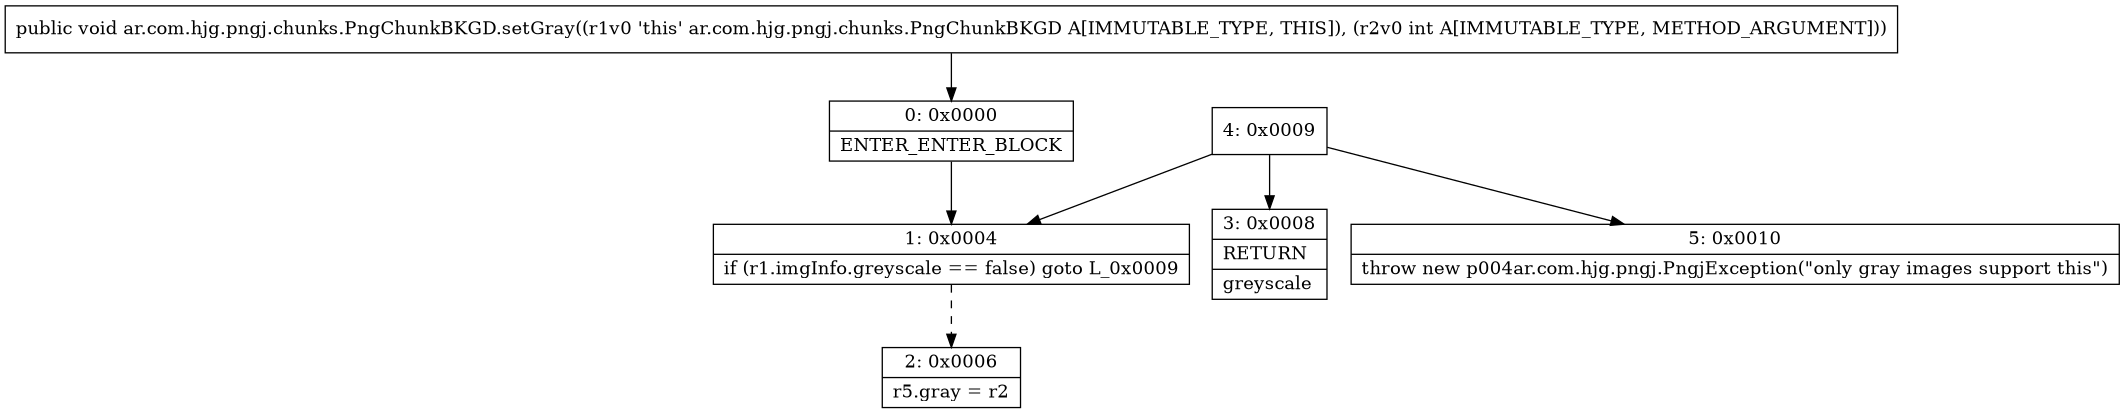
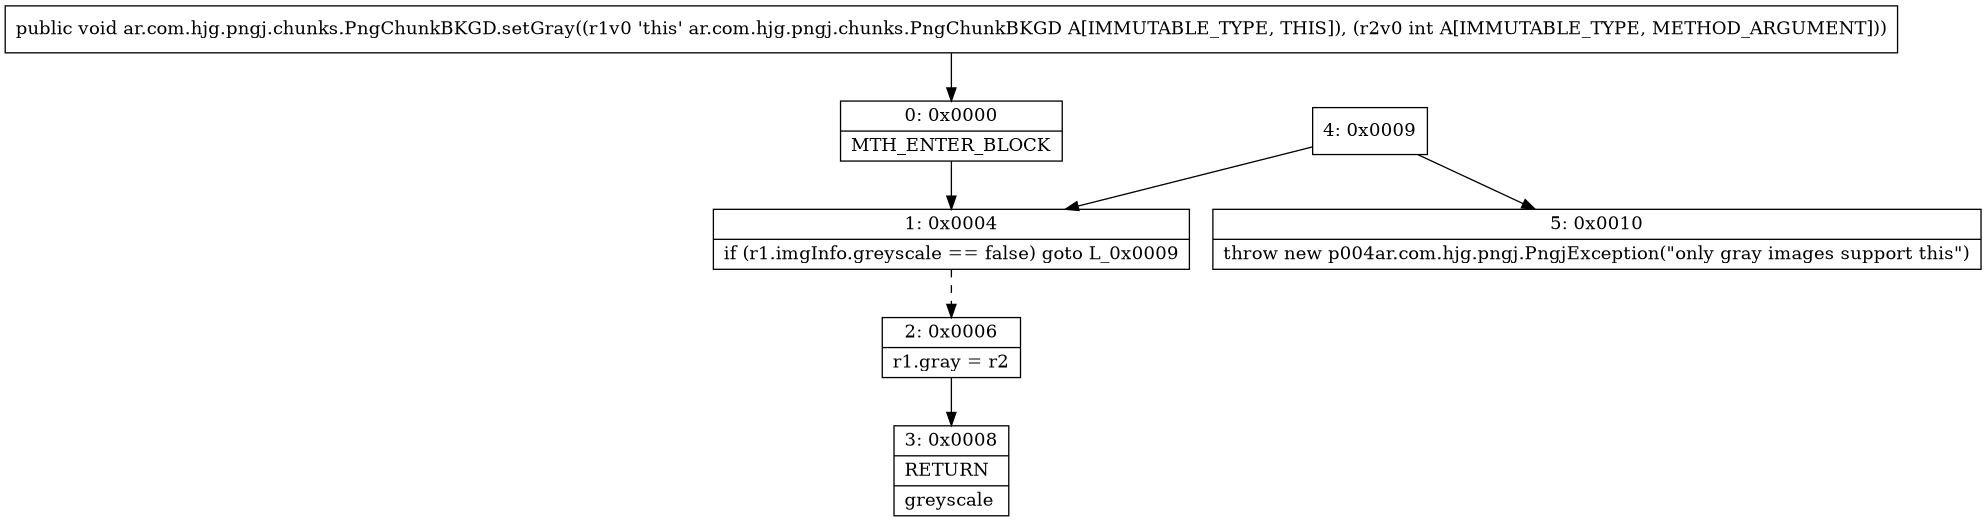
(951, 145) -> (951, 145)
(1270, 175) -> (951, 395)
(951, 392) -> (951, 362)
